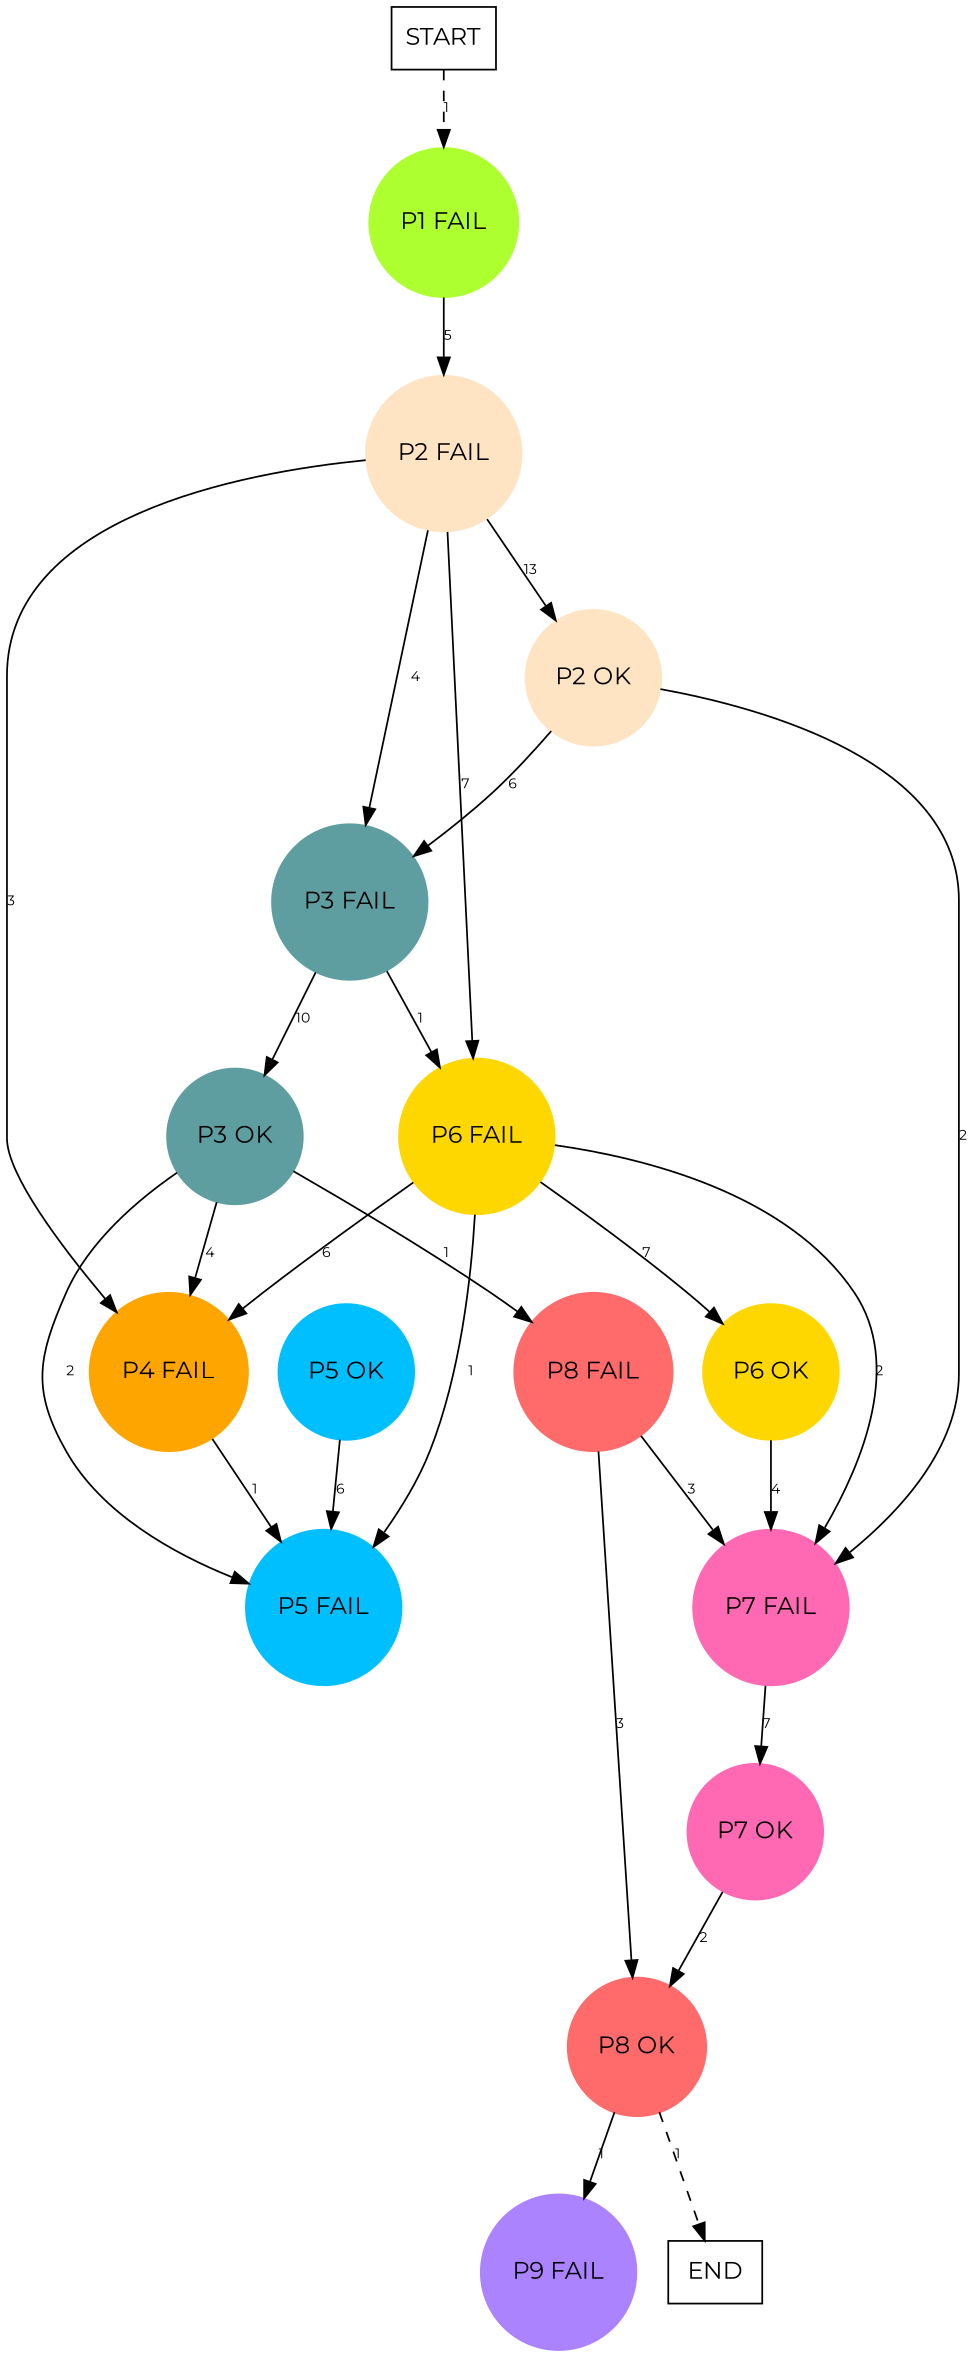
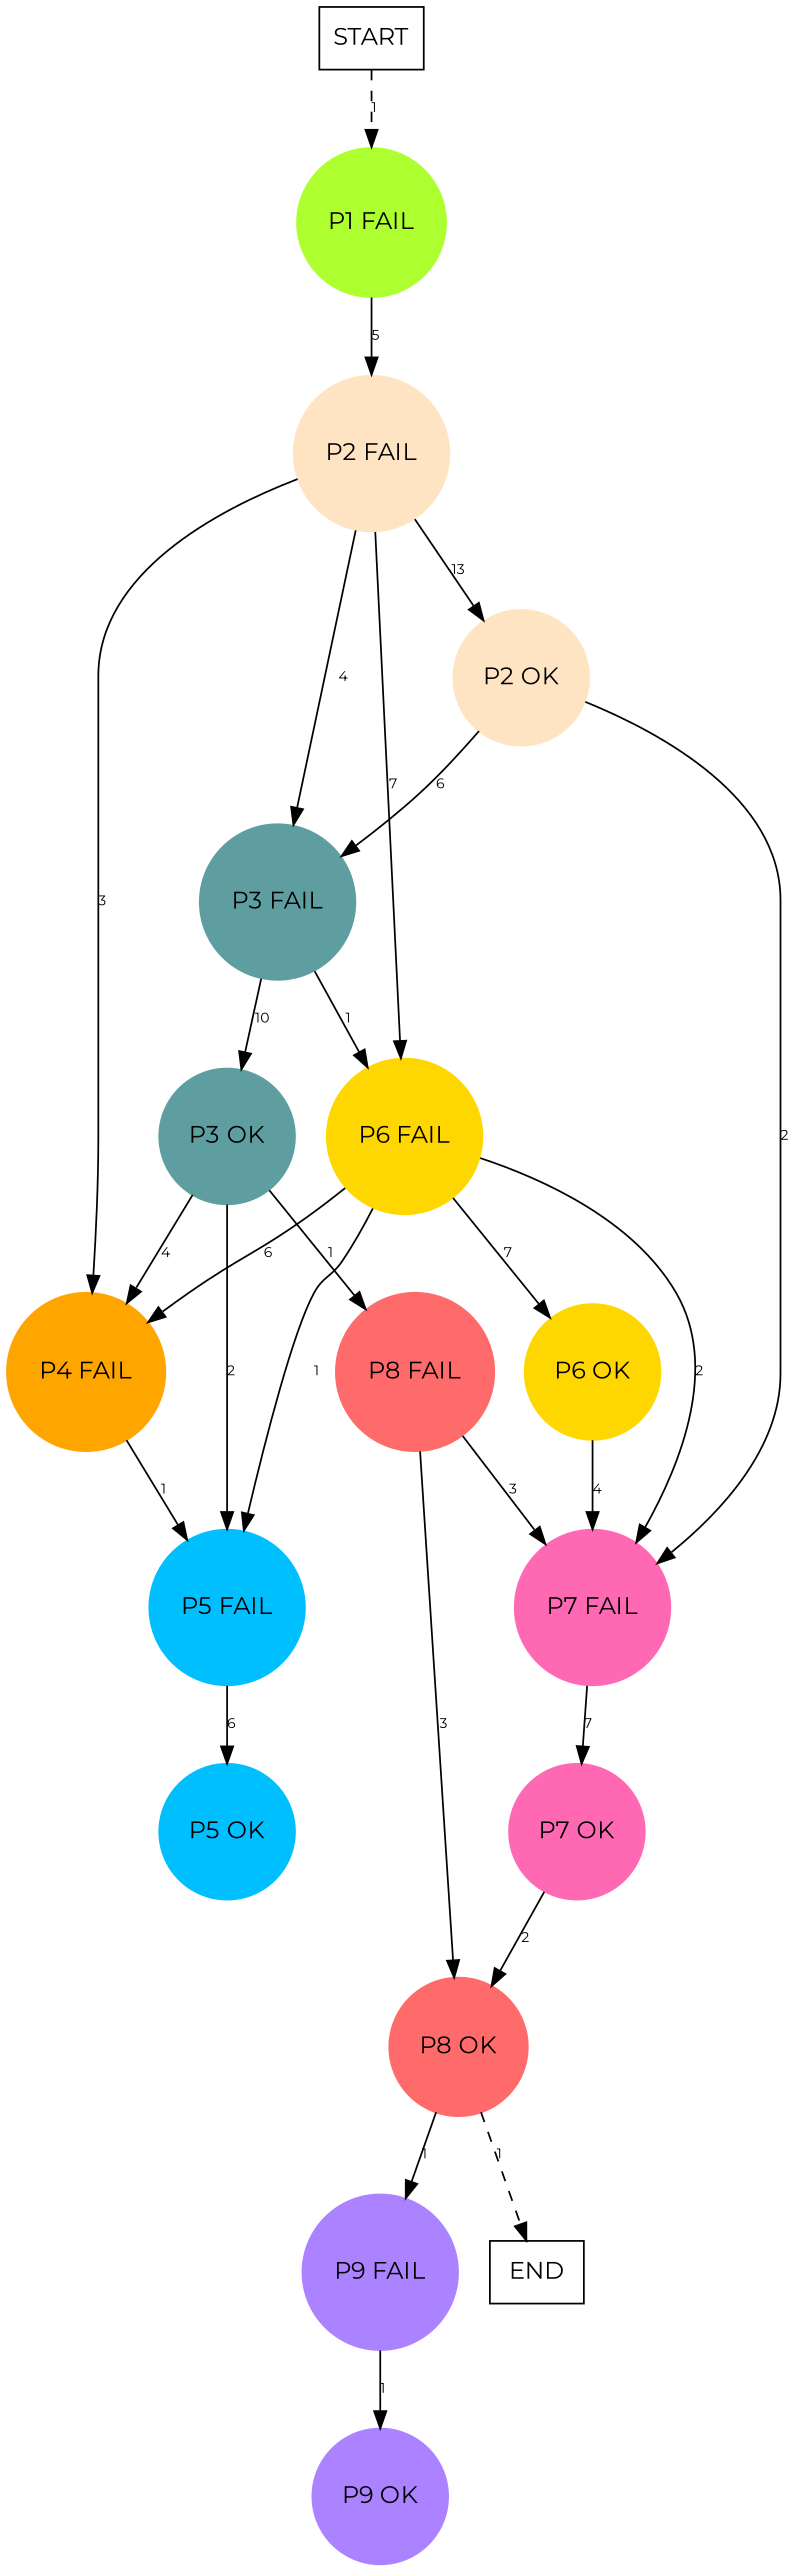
(336, 1476) -> (227, 1716)
none -> (380, 2496)
